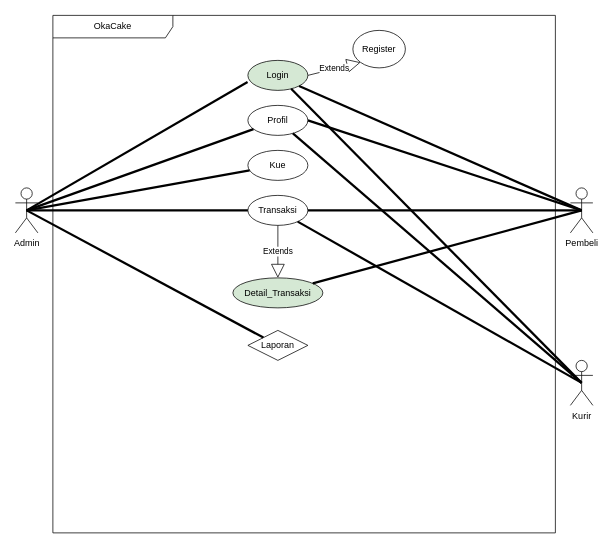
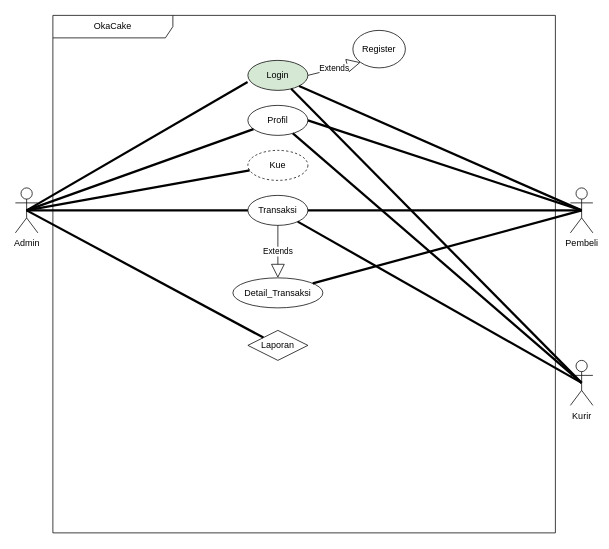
(278, 165) -> (278, 165)
(278, 293) -> (278, 293)
